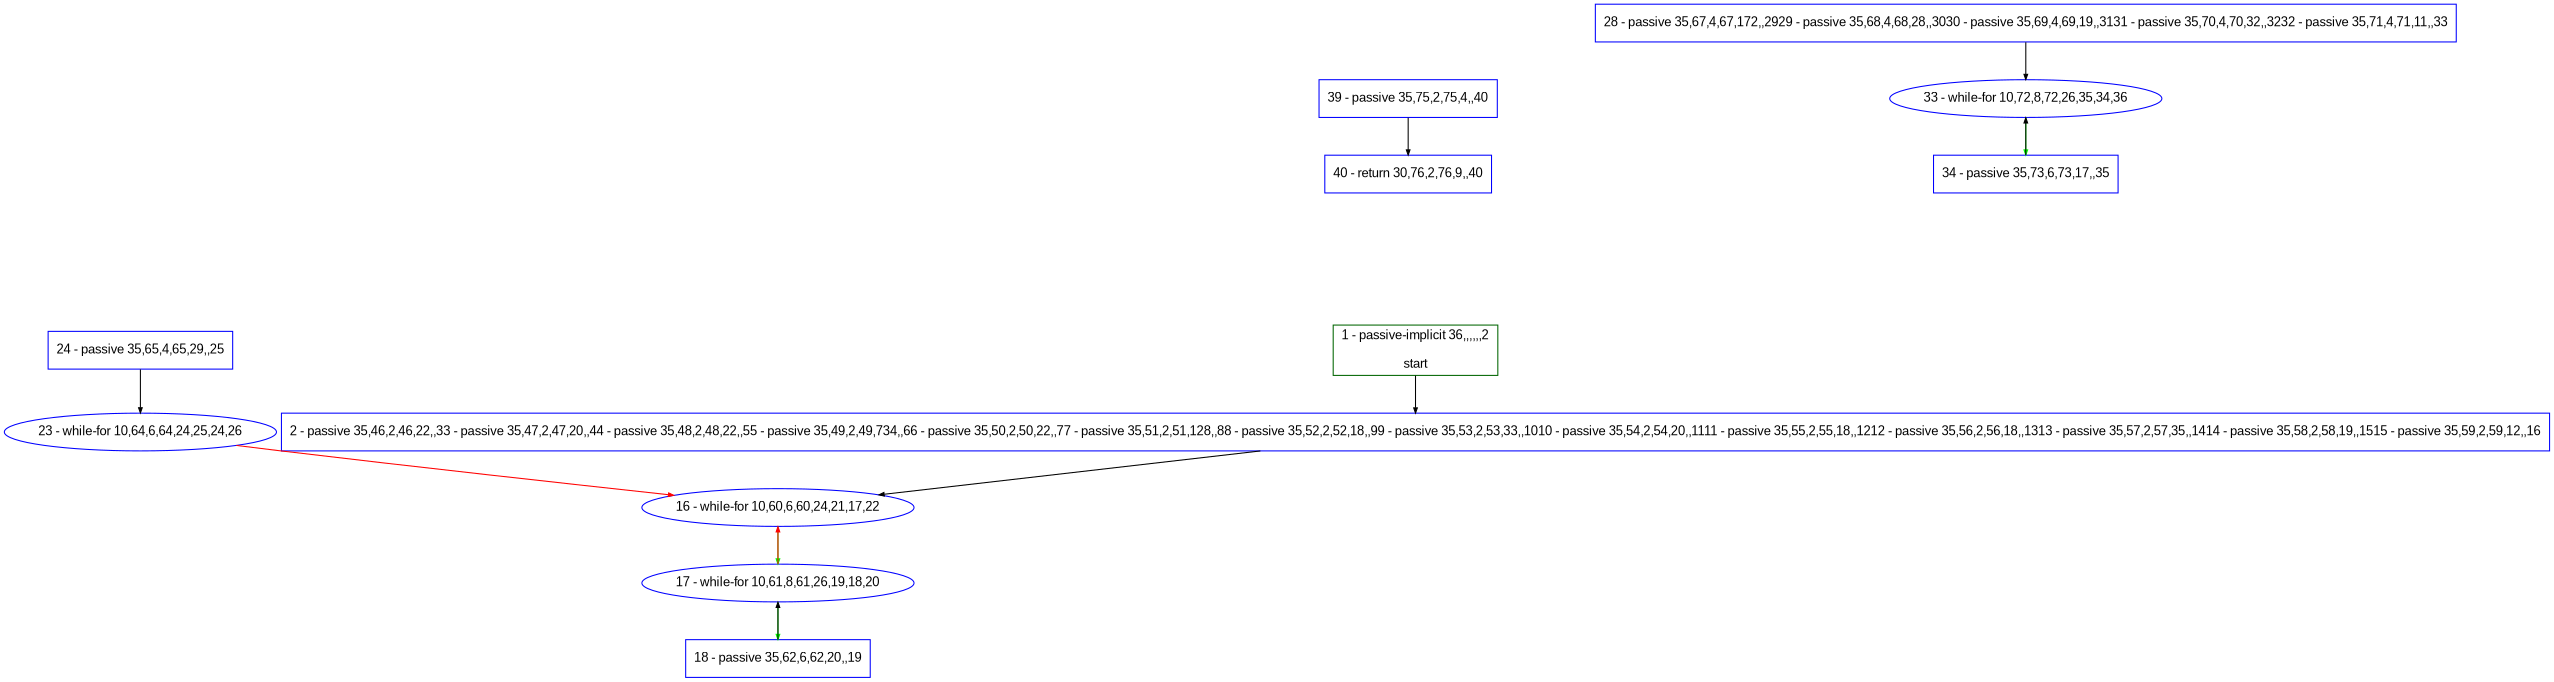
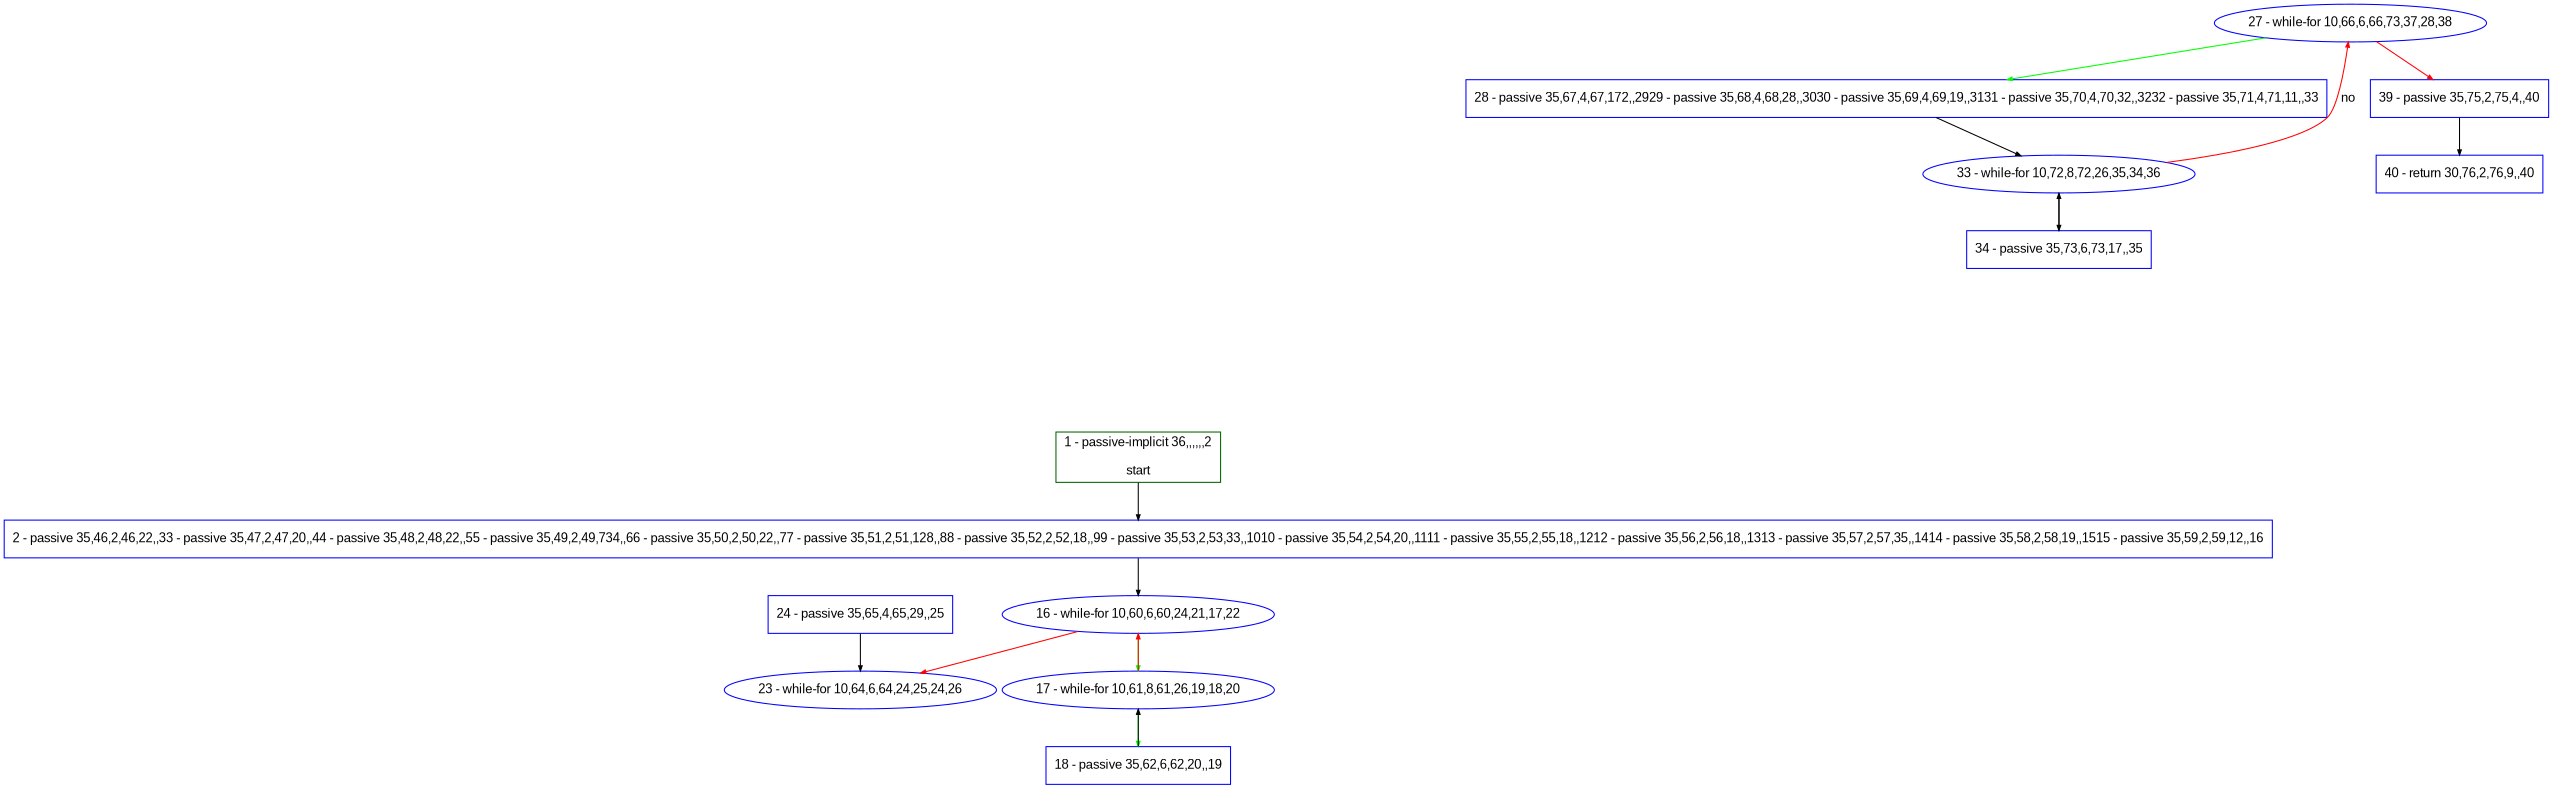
none -> (2350, 23)
(2026, 134) -> (2059, 209)
(452, 471) -> (1002, 652)
